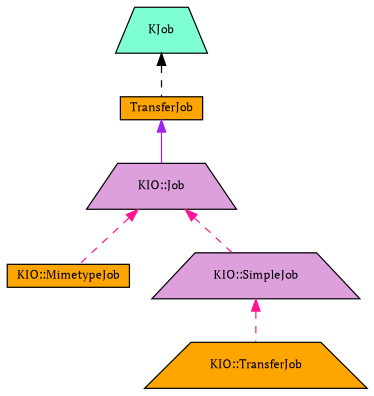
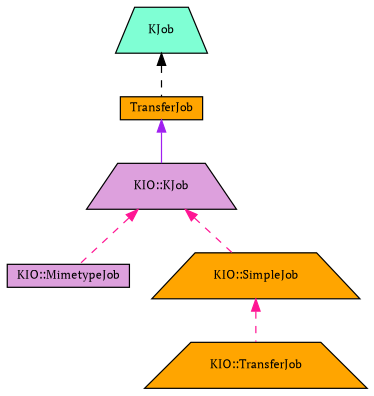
(161, 186) -> (161, 186)
(68, 276) -> (68, 276)
(256, 276) -> (256, 276)
